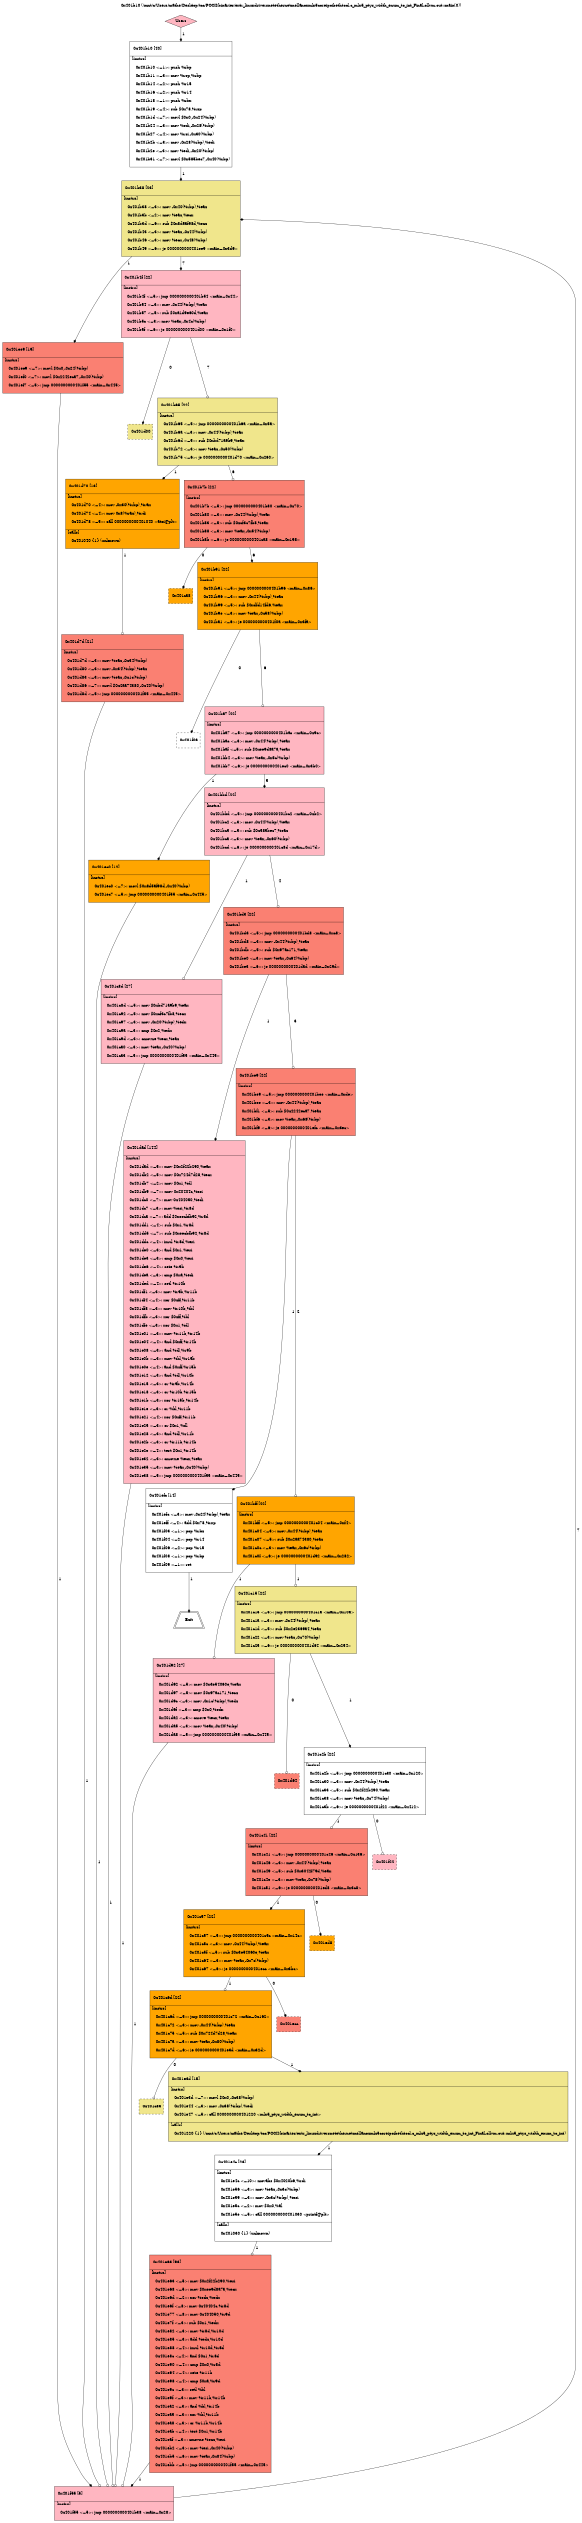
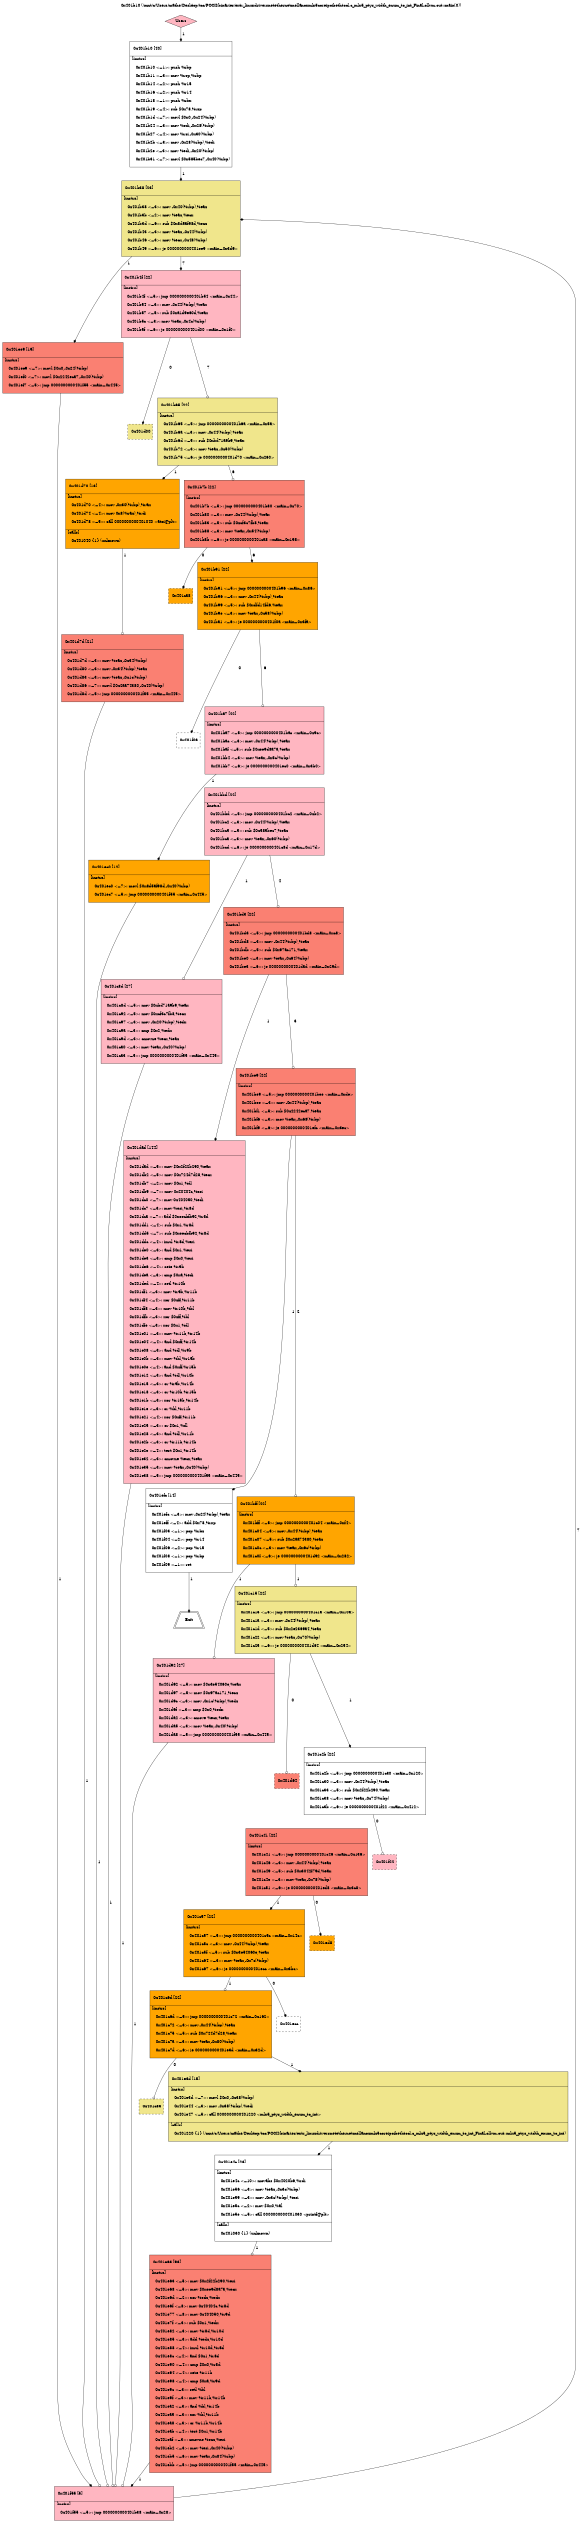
(264, 779) -> none
(337, 1821) -> none
(289, 2024) -> (289, 2024)
